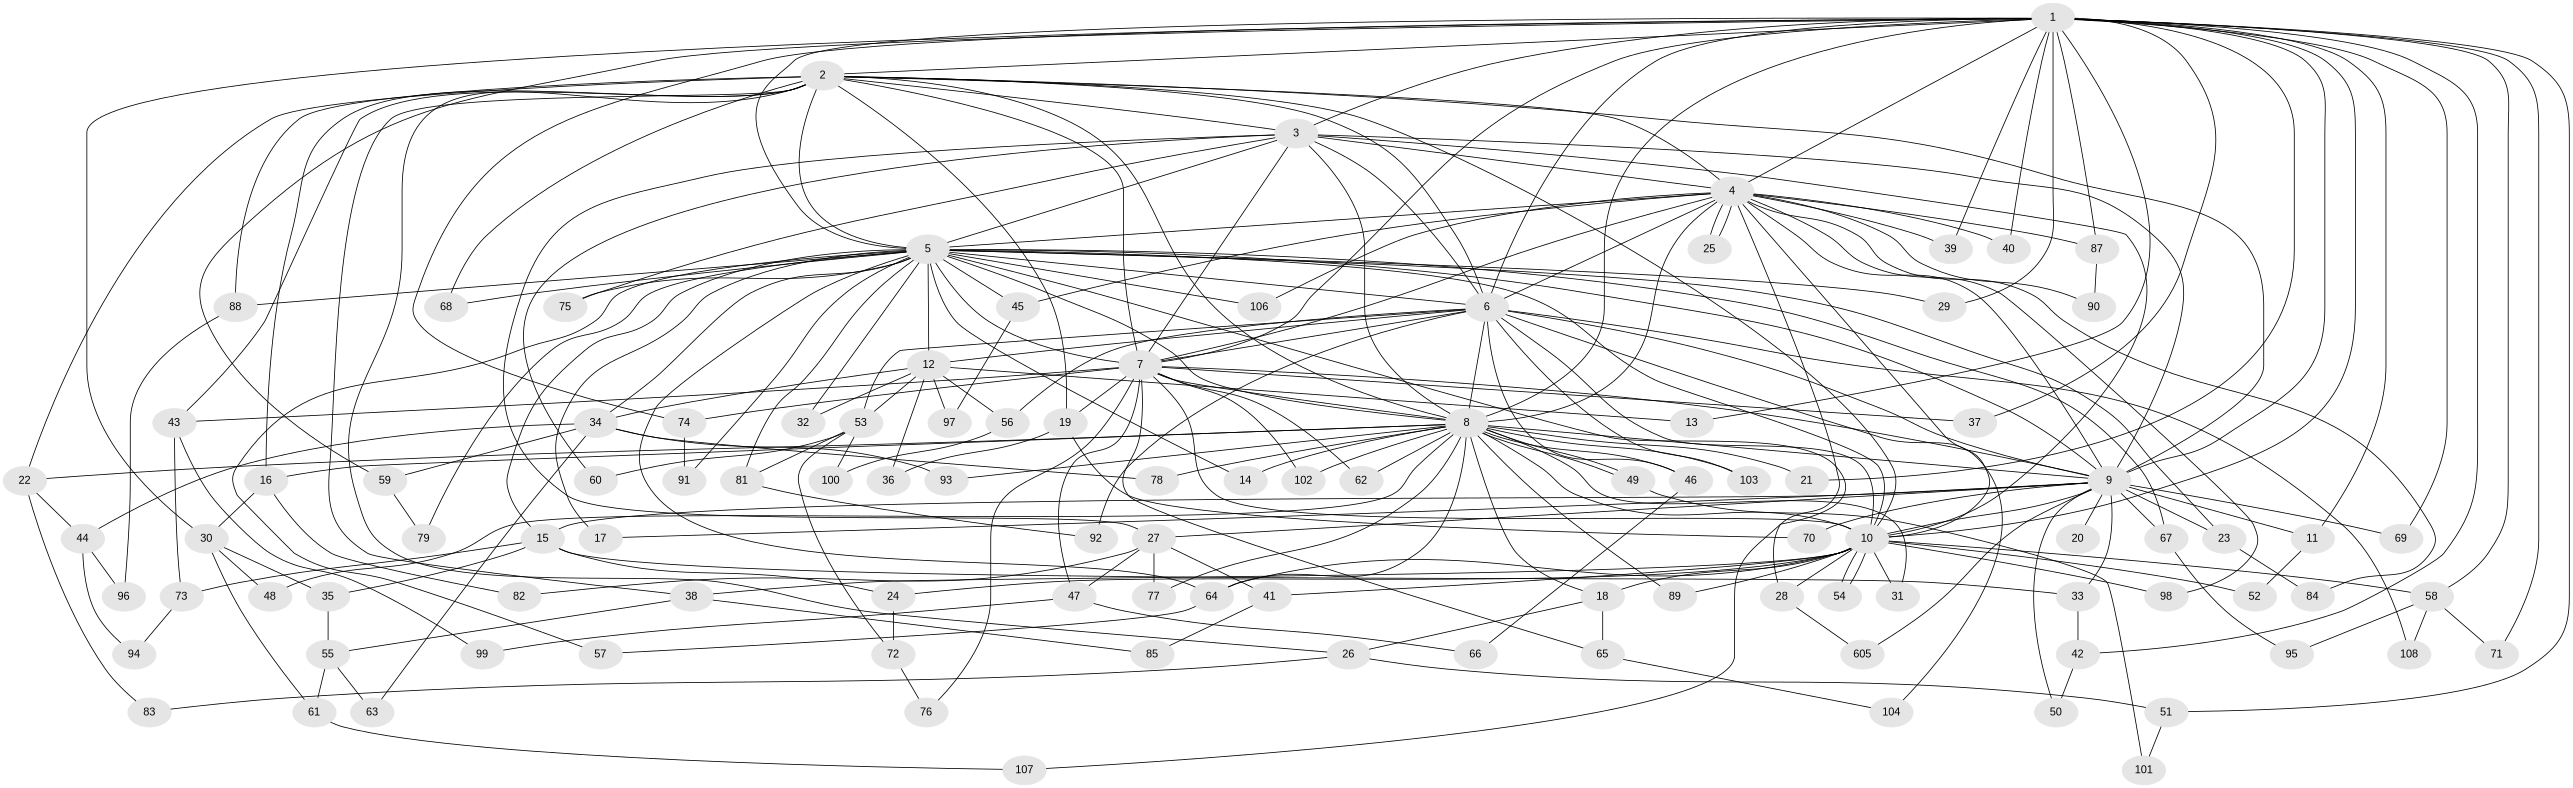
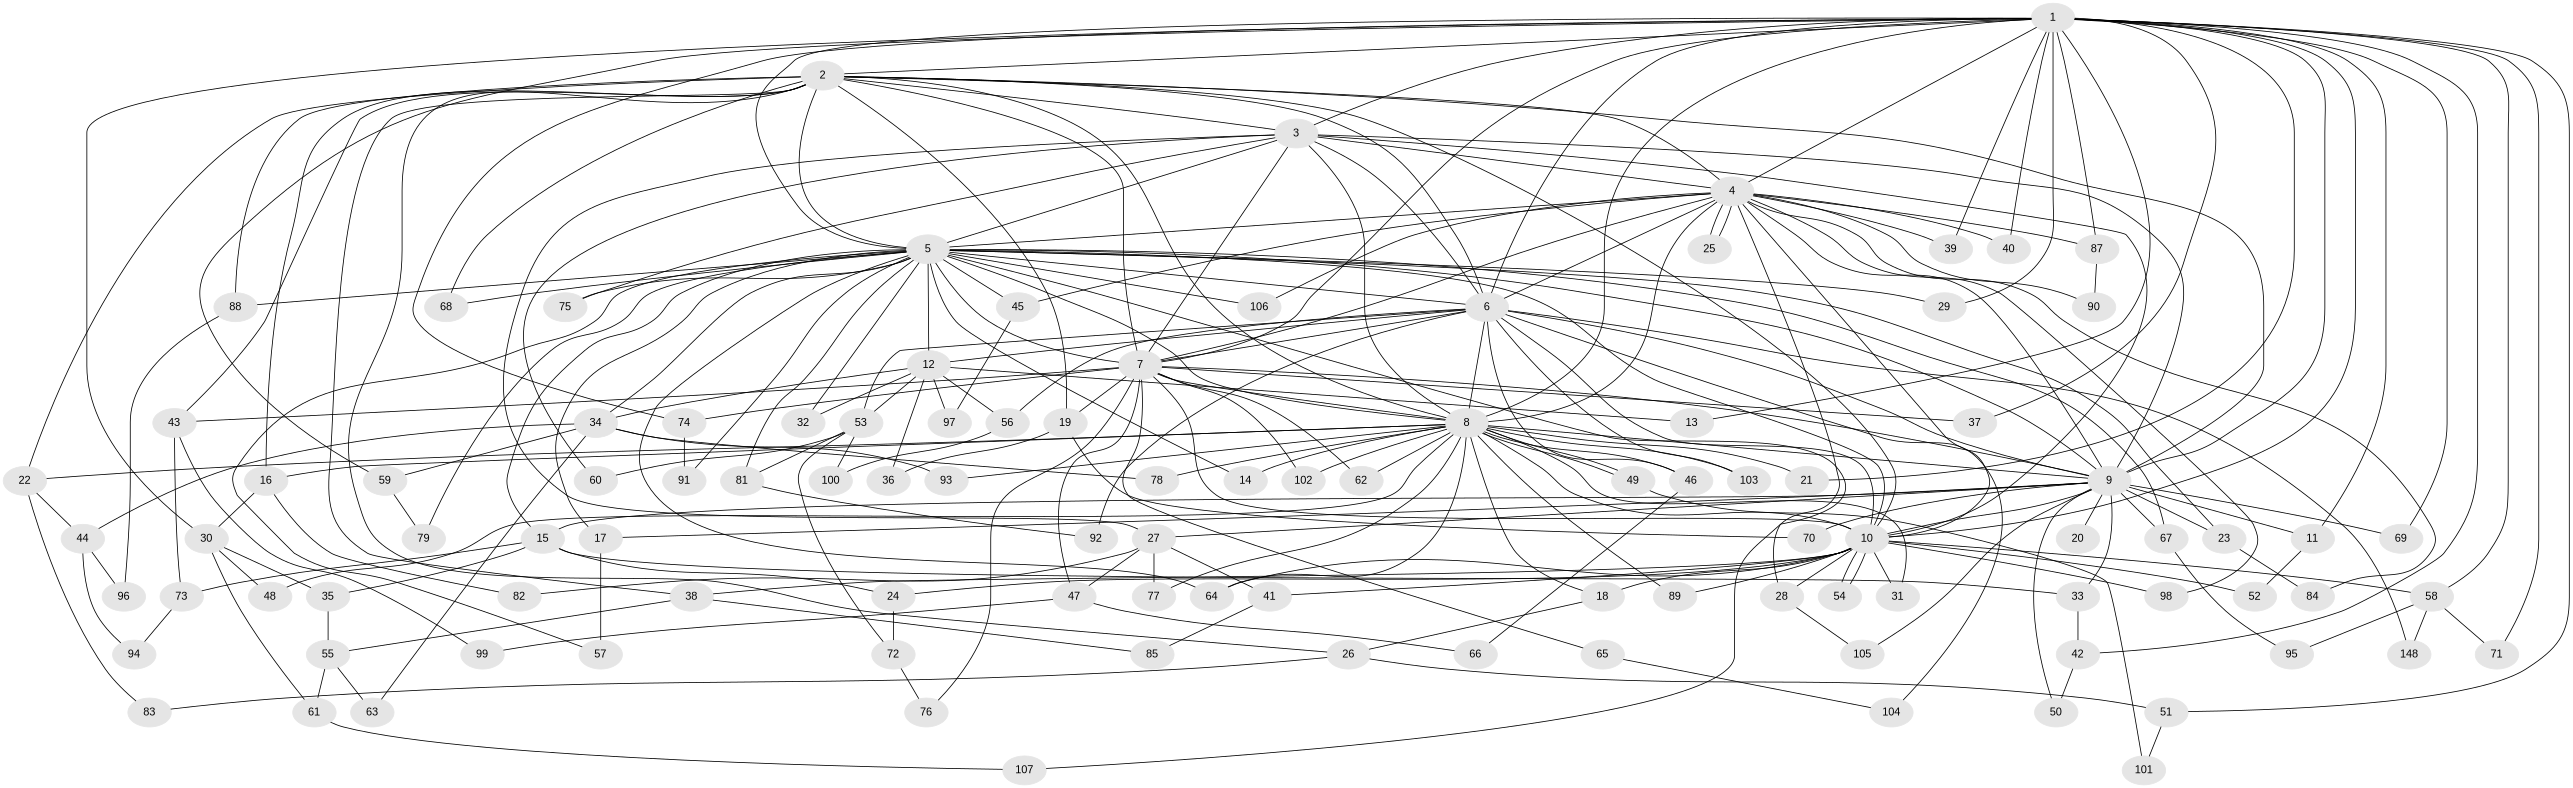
(1603, 626) -> none
(910, 636) -> (601, 597)
(1862, 655) -> (1862, 655)
(2409, 655) -> (2409, 655)
